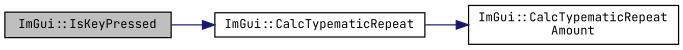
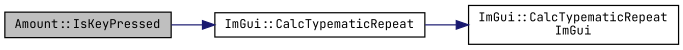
(88, 25) -> (88, 25)
(574, 25) -> (574, 25)
